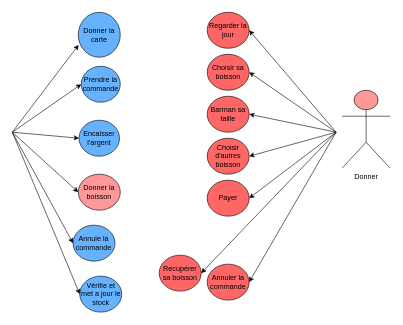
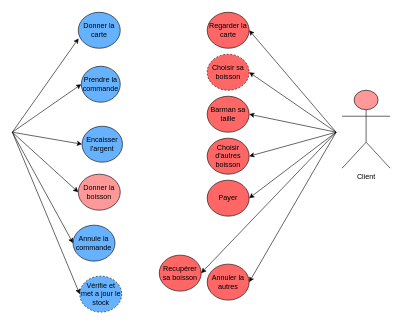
(228, 30) -> (228, 30)
(99, 35) -> (99, 30)
(228, 72) -> (228, 72)
(99, 138) -> (102, 144)
(367, 177) -> (367, 177)
(228, 282) -> (228, 282)
(101, 294) -> (101, 294)
